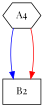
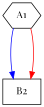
(22, 16) -> (22, 16)
